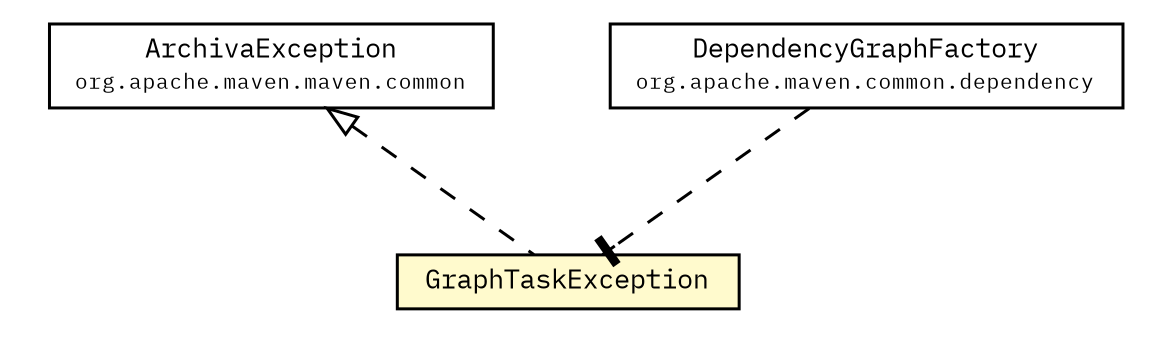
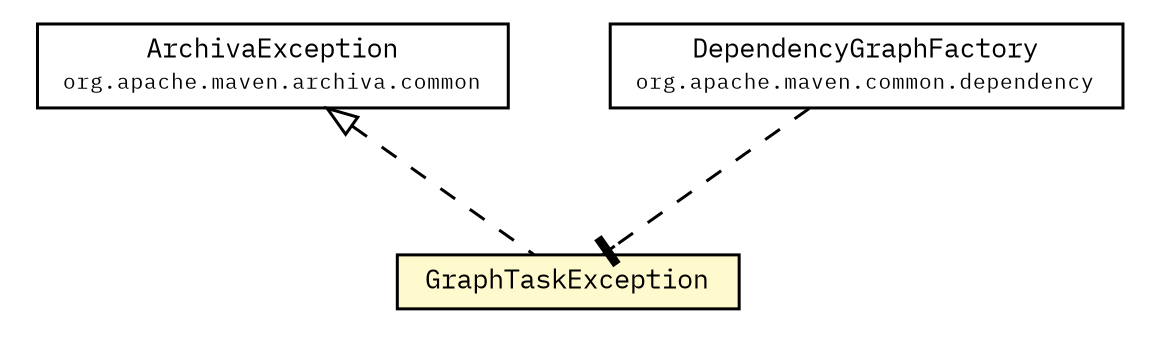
(271, 82) -> (273, 82)
